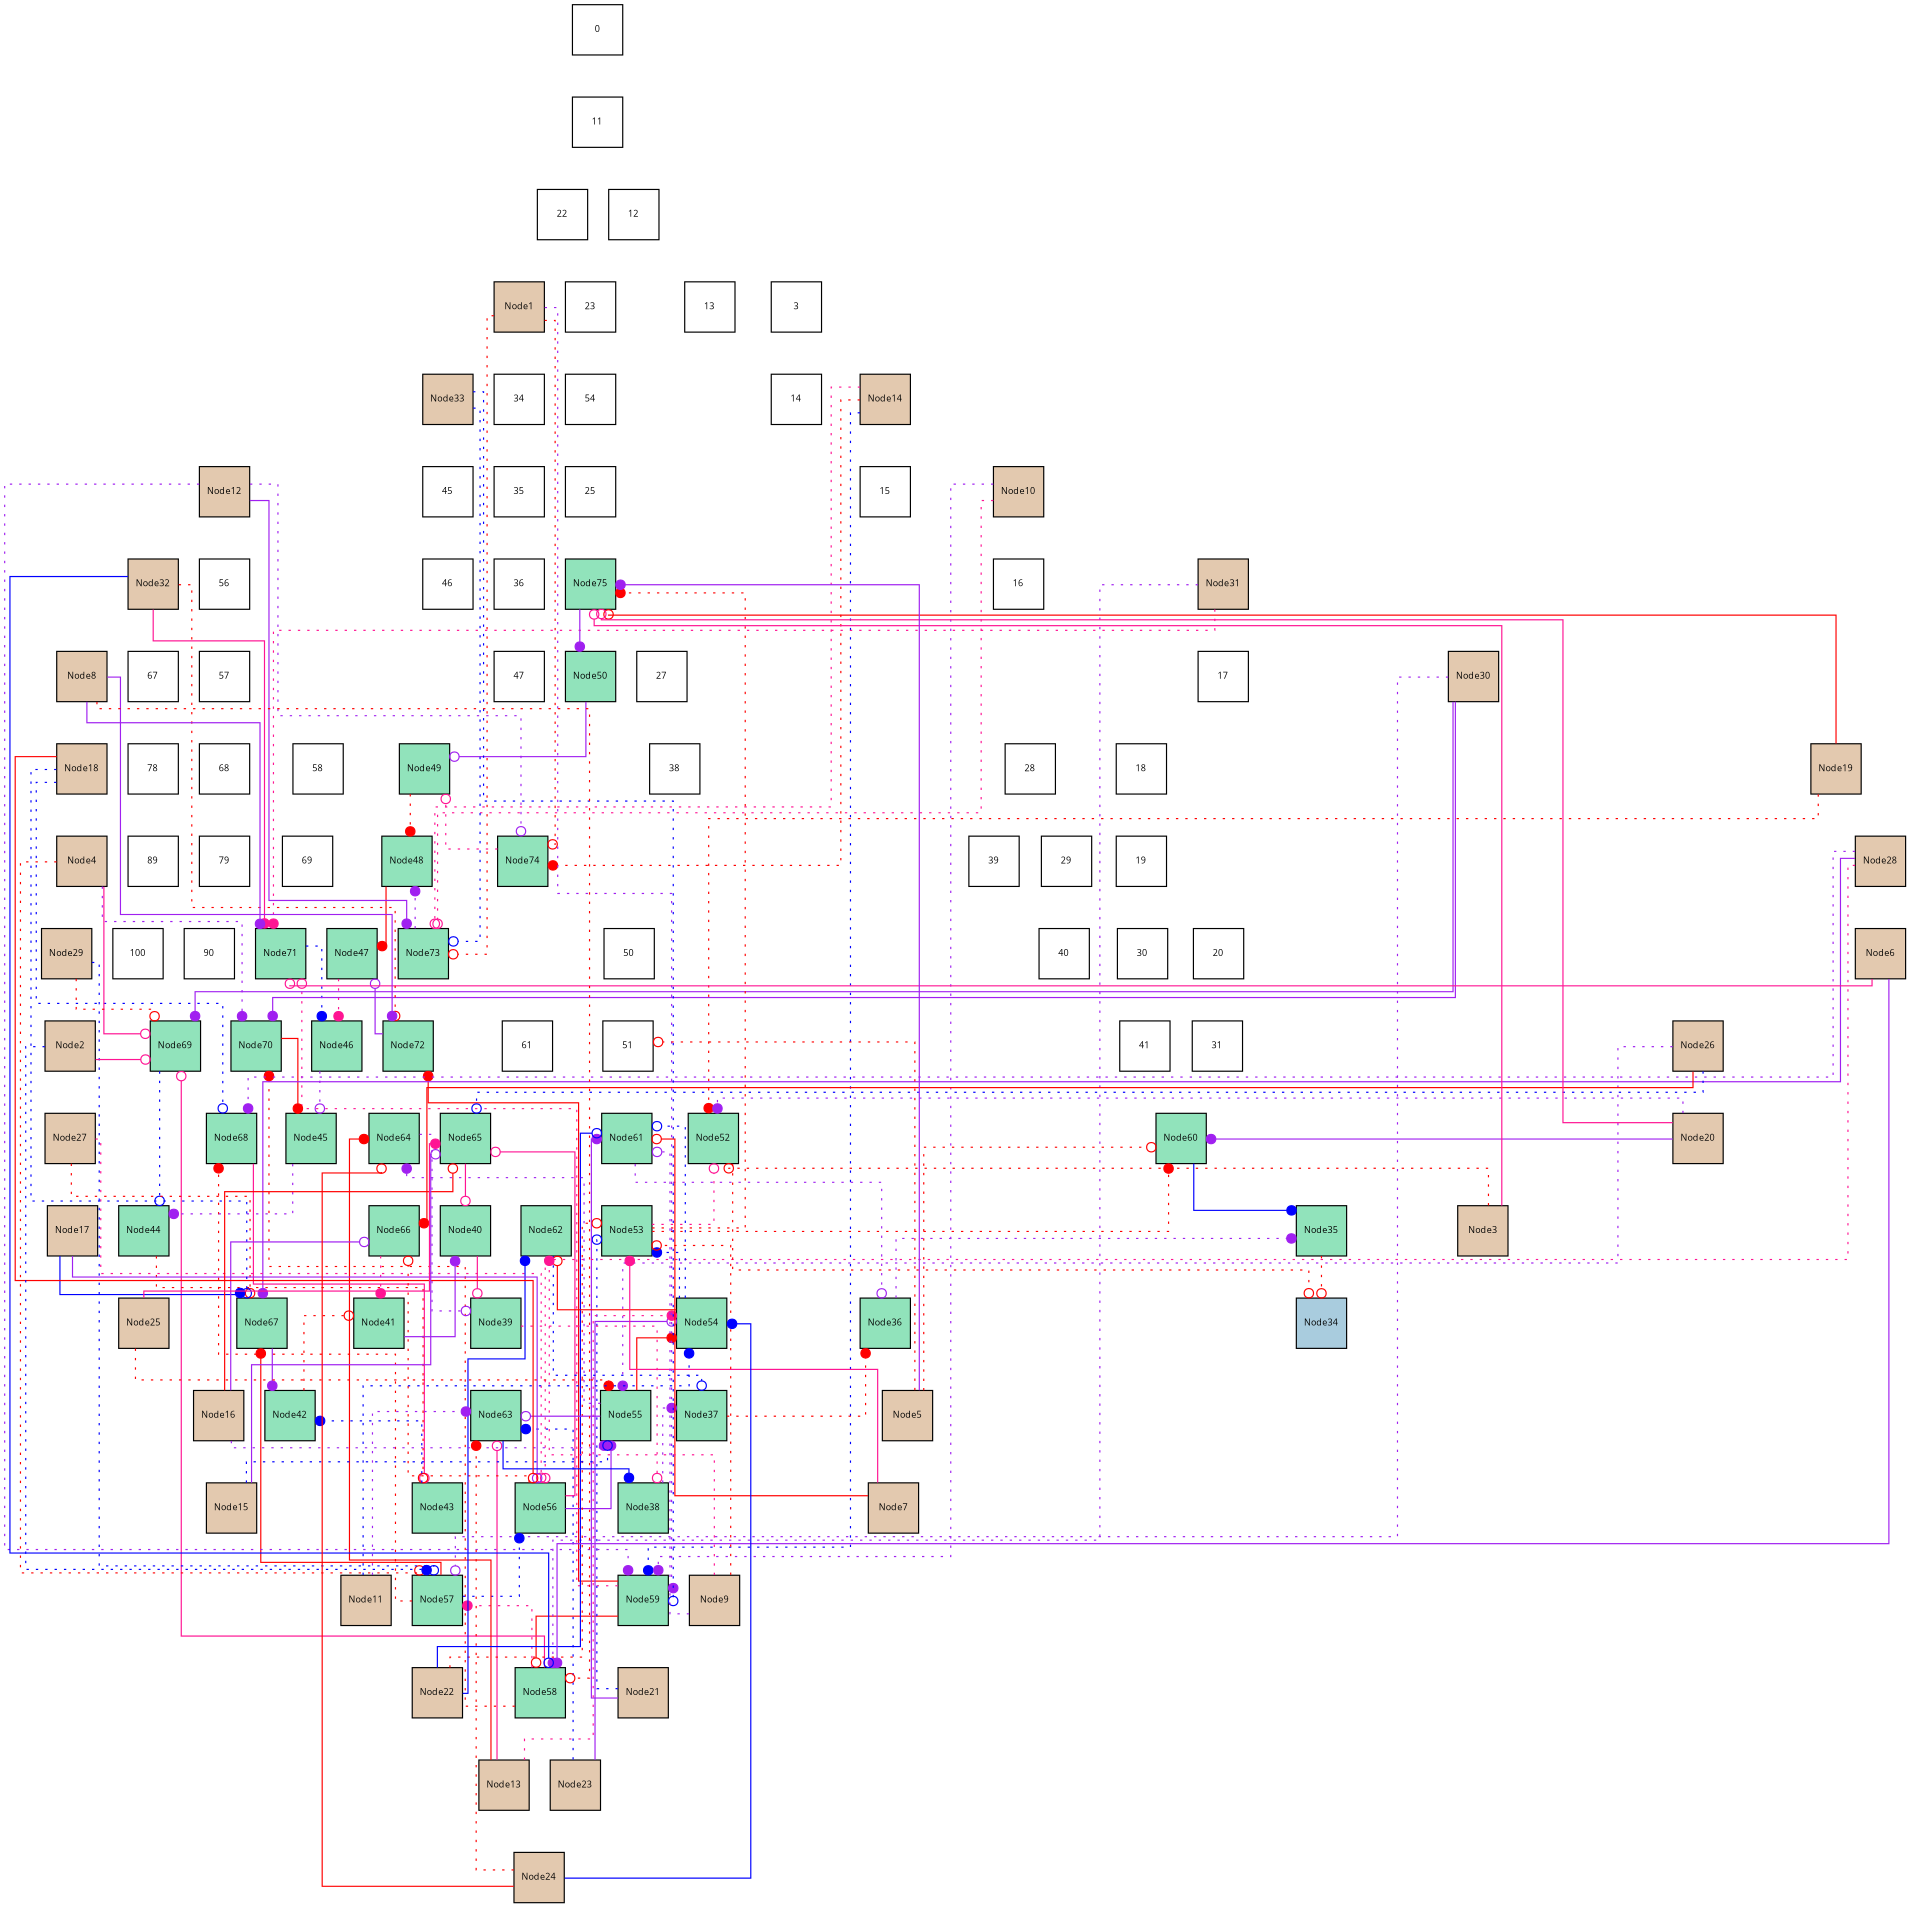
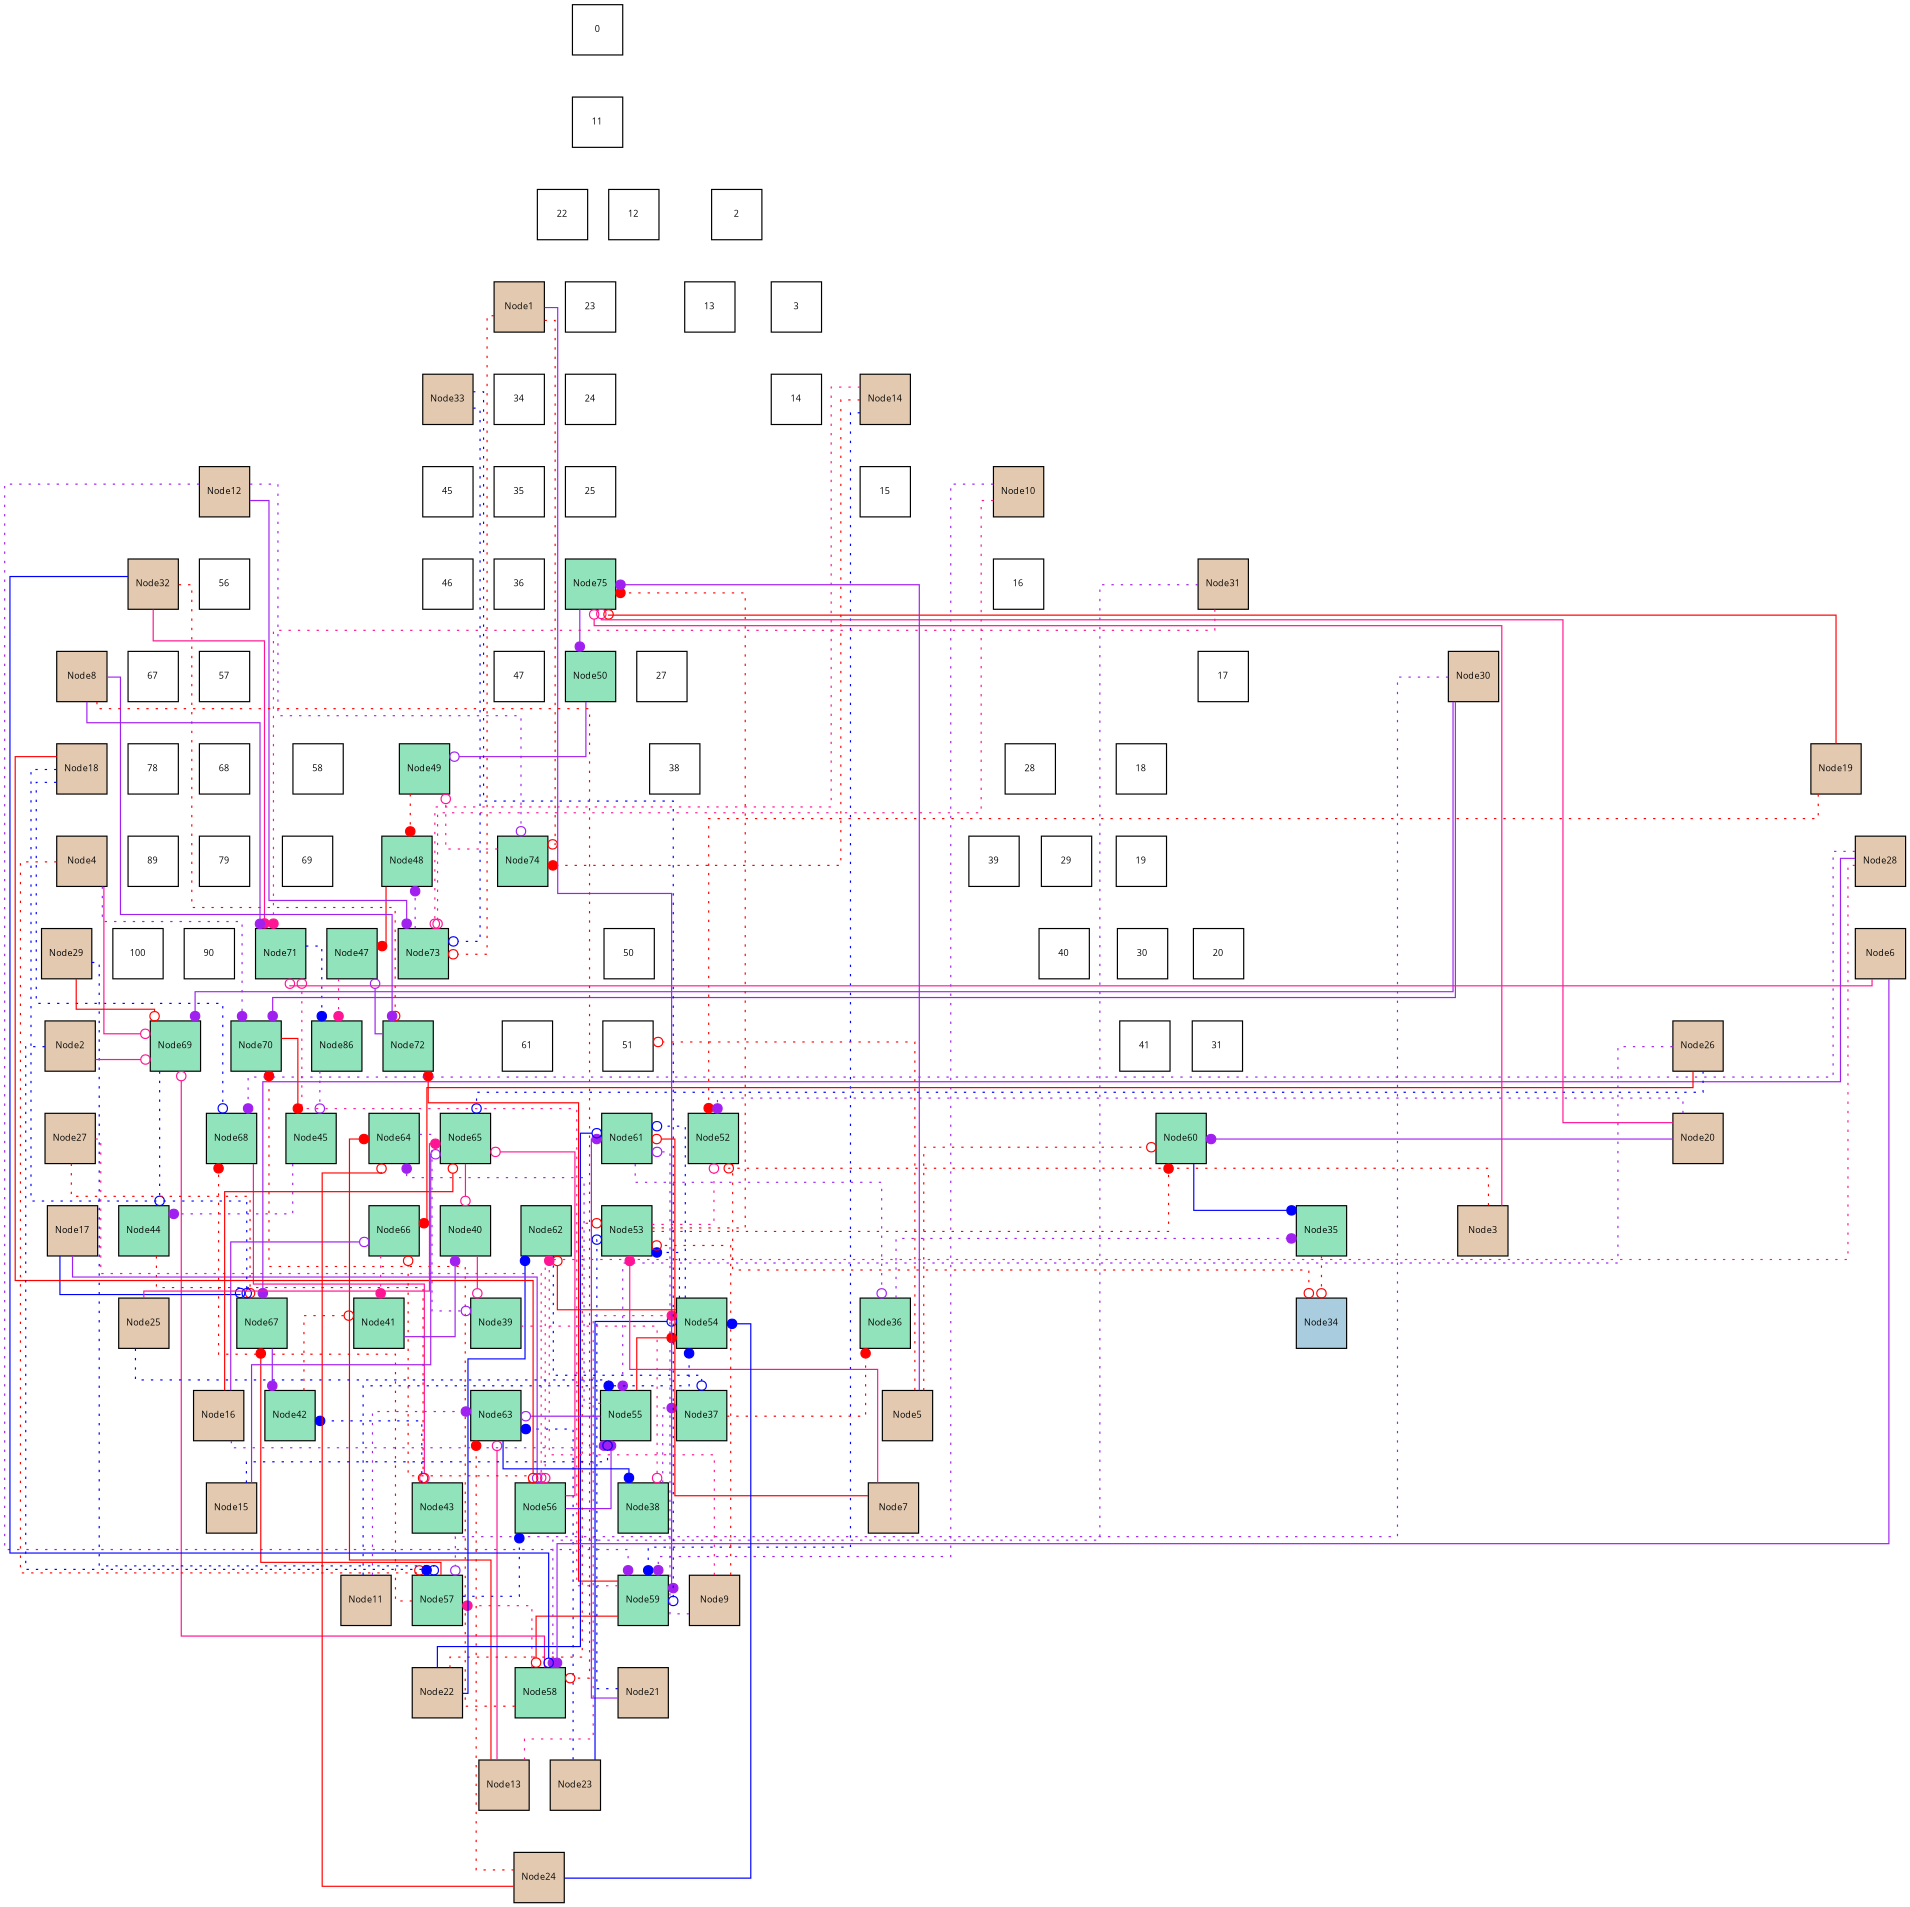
none -> (737, 215)
(591, 399) -> (591, 399)
(663, 893) -> (663, 893)
(101, 1009) -> (101, 1009)
(337, 1046) -> (337, 1046)
(131, 1295) -> (131, 1295)
(357, 1380) -> (357, 1380)
(595, 1505) -> (595, 1505)
